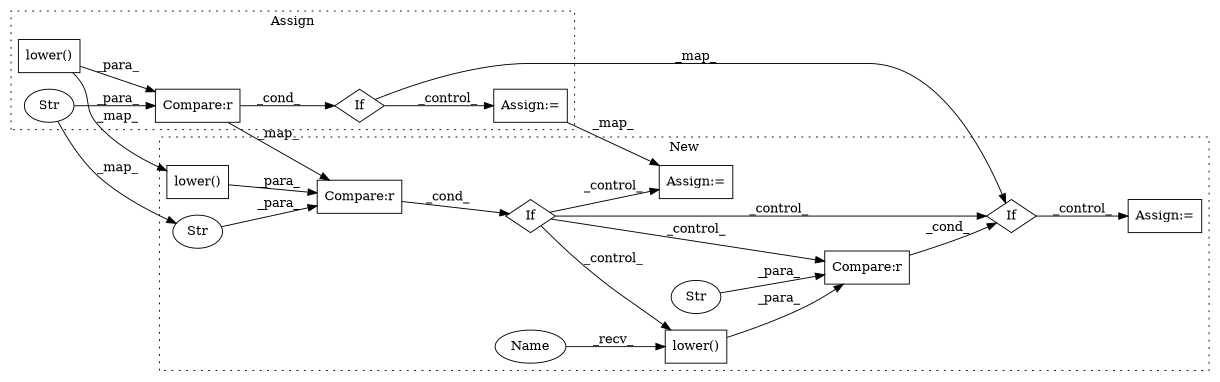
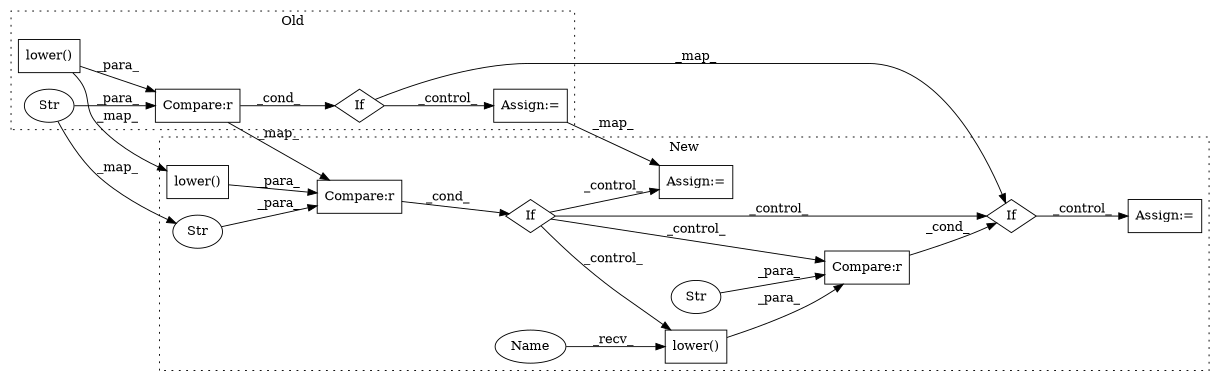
(293, 22) -> (293, 22)
